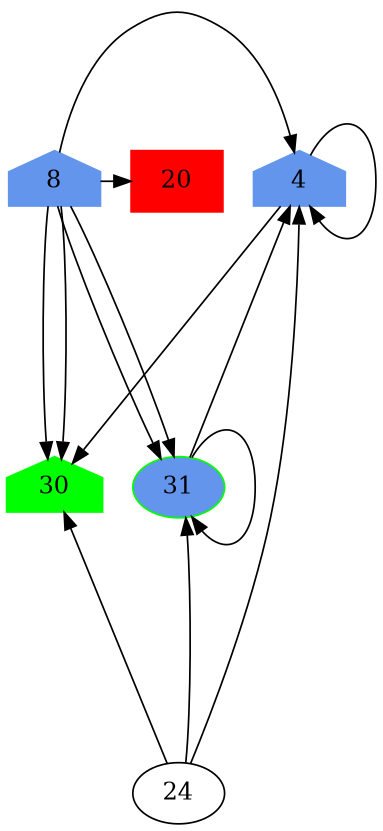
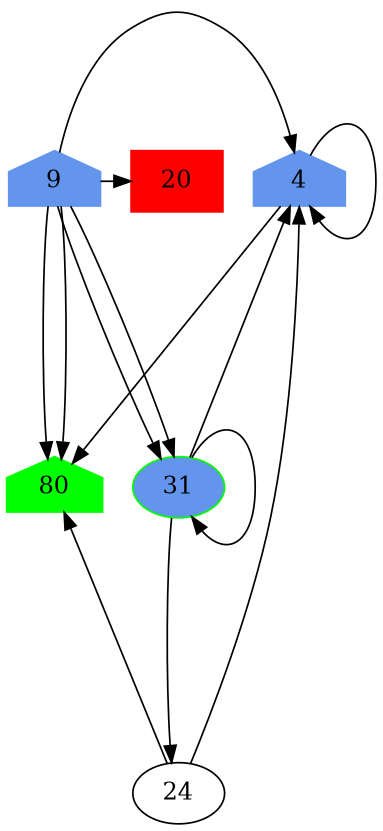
(55, 181) -> (55, 181)
(55, 487) -> (55, 487)
(190, 649) -> (167, 632)
